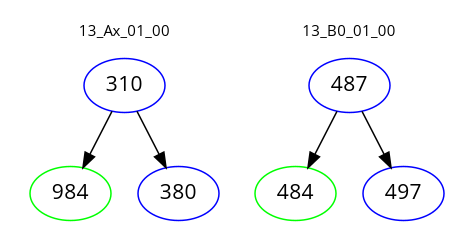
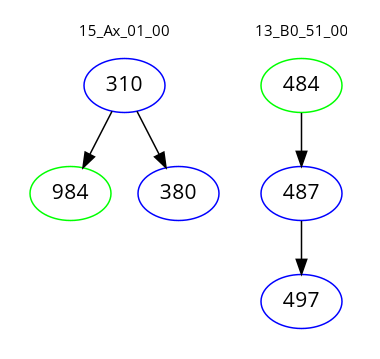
(124, 32) -> (124, 32)
(350, 32) -> (302, 32)
(326, 133) -> (302, 132)
